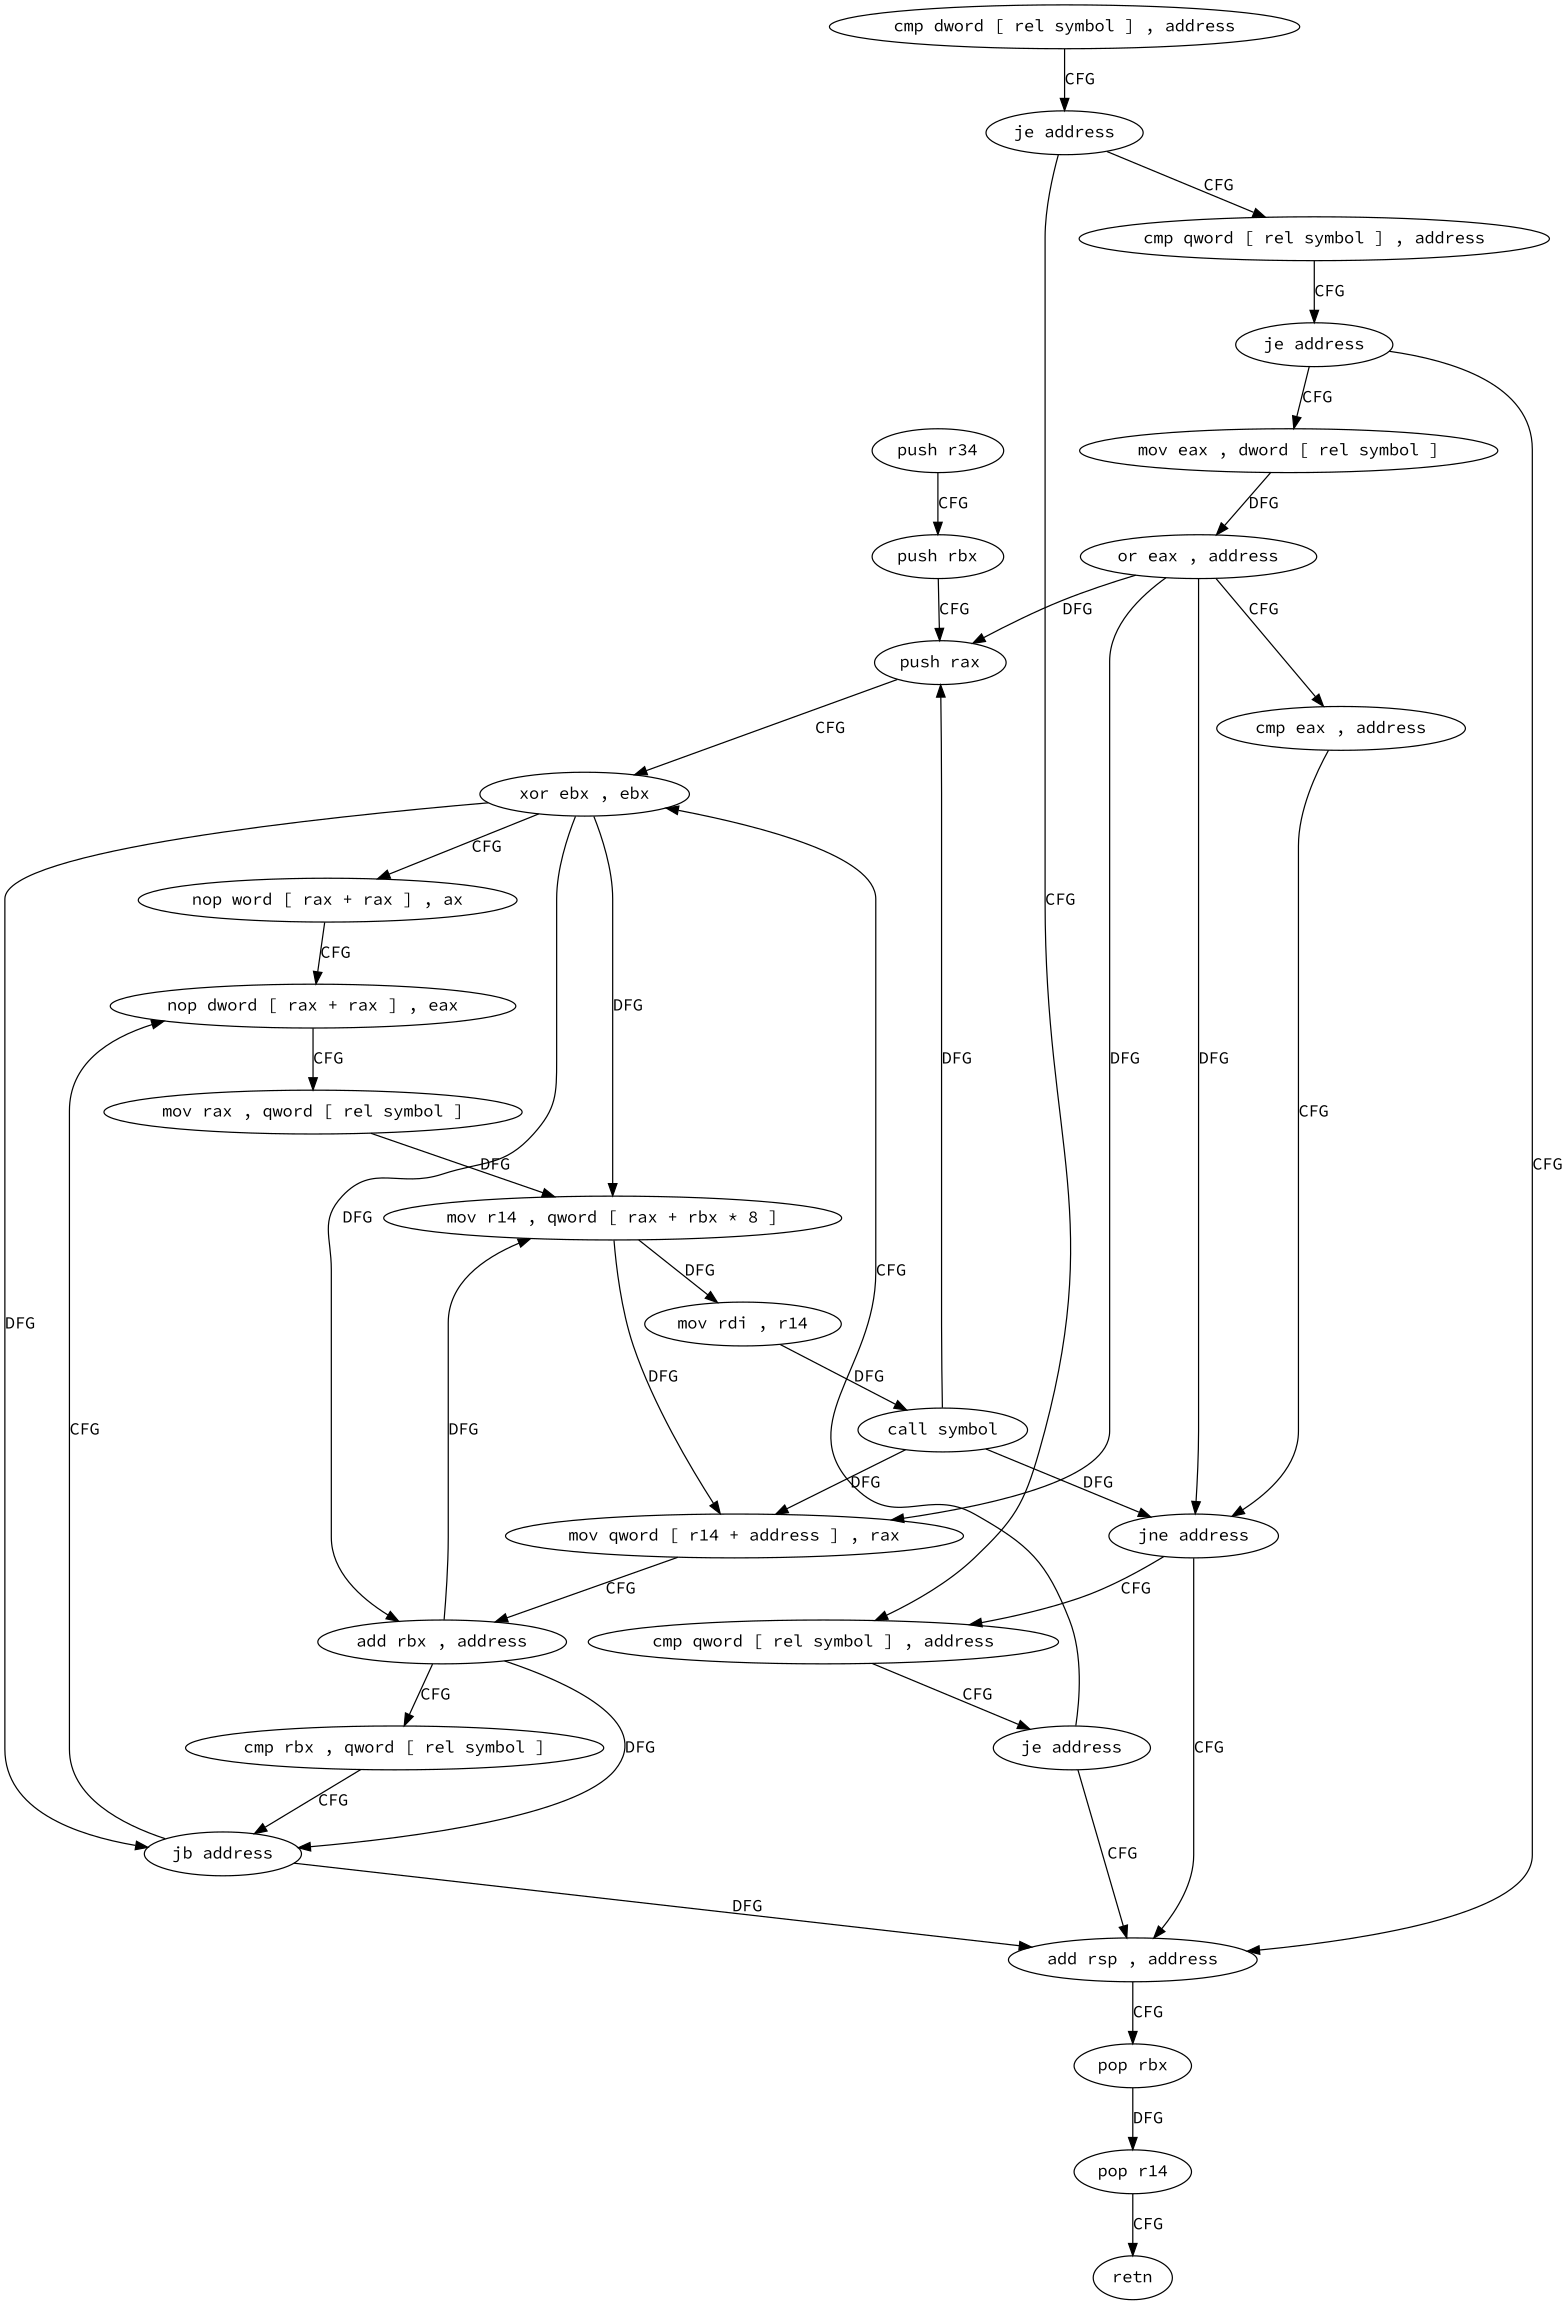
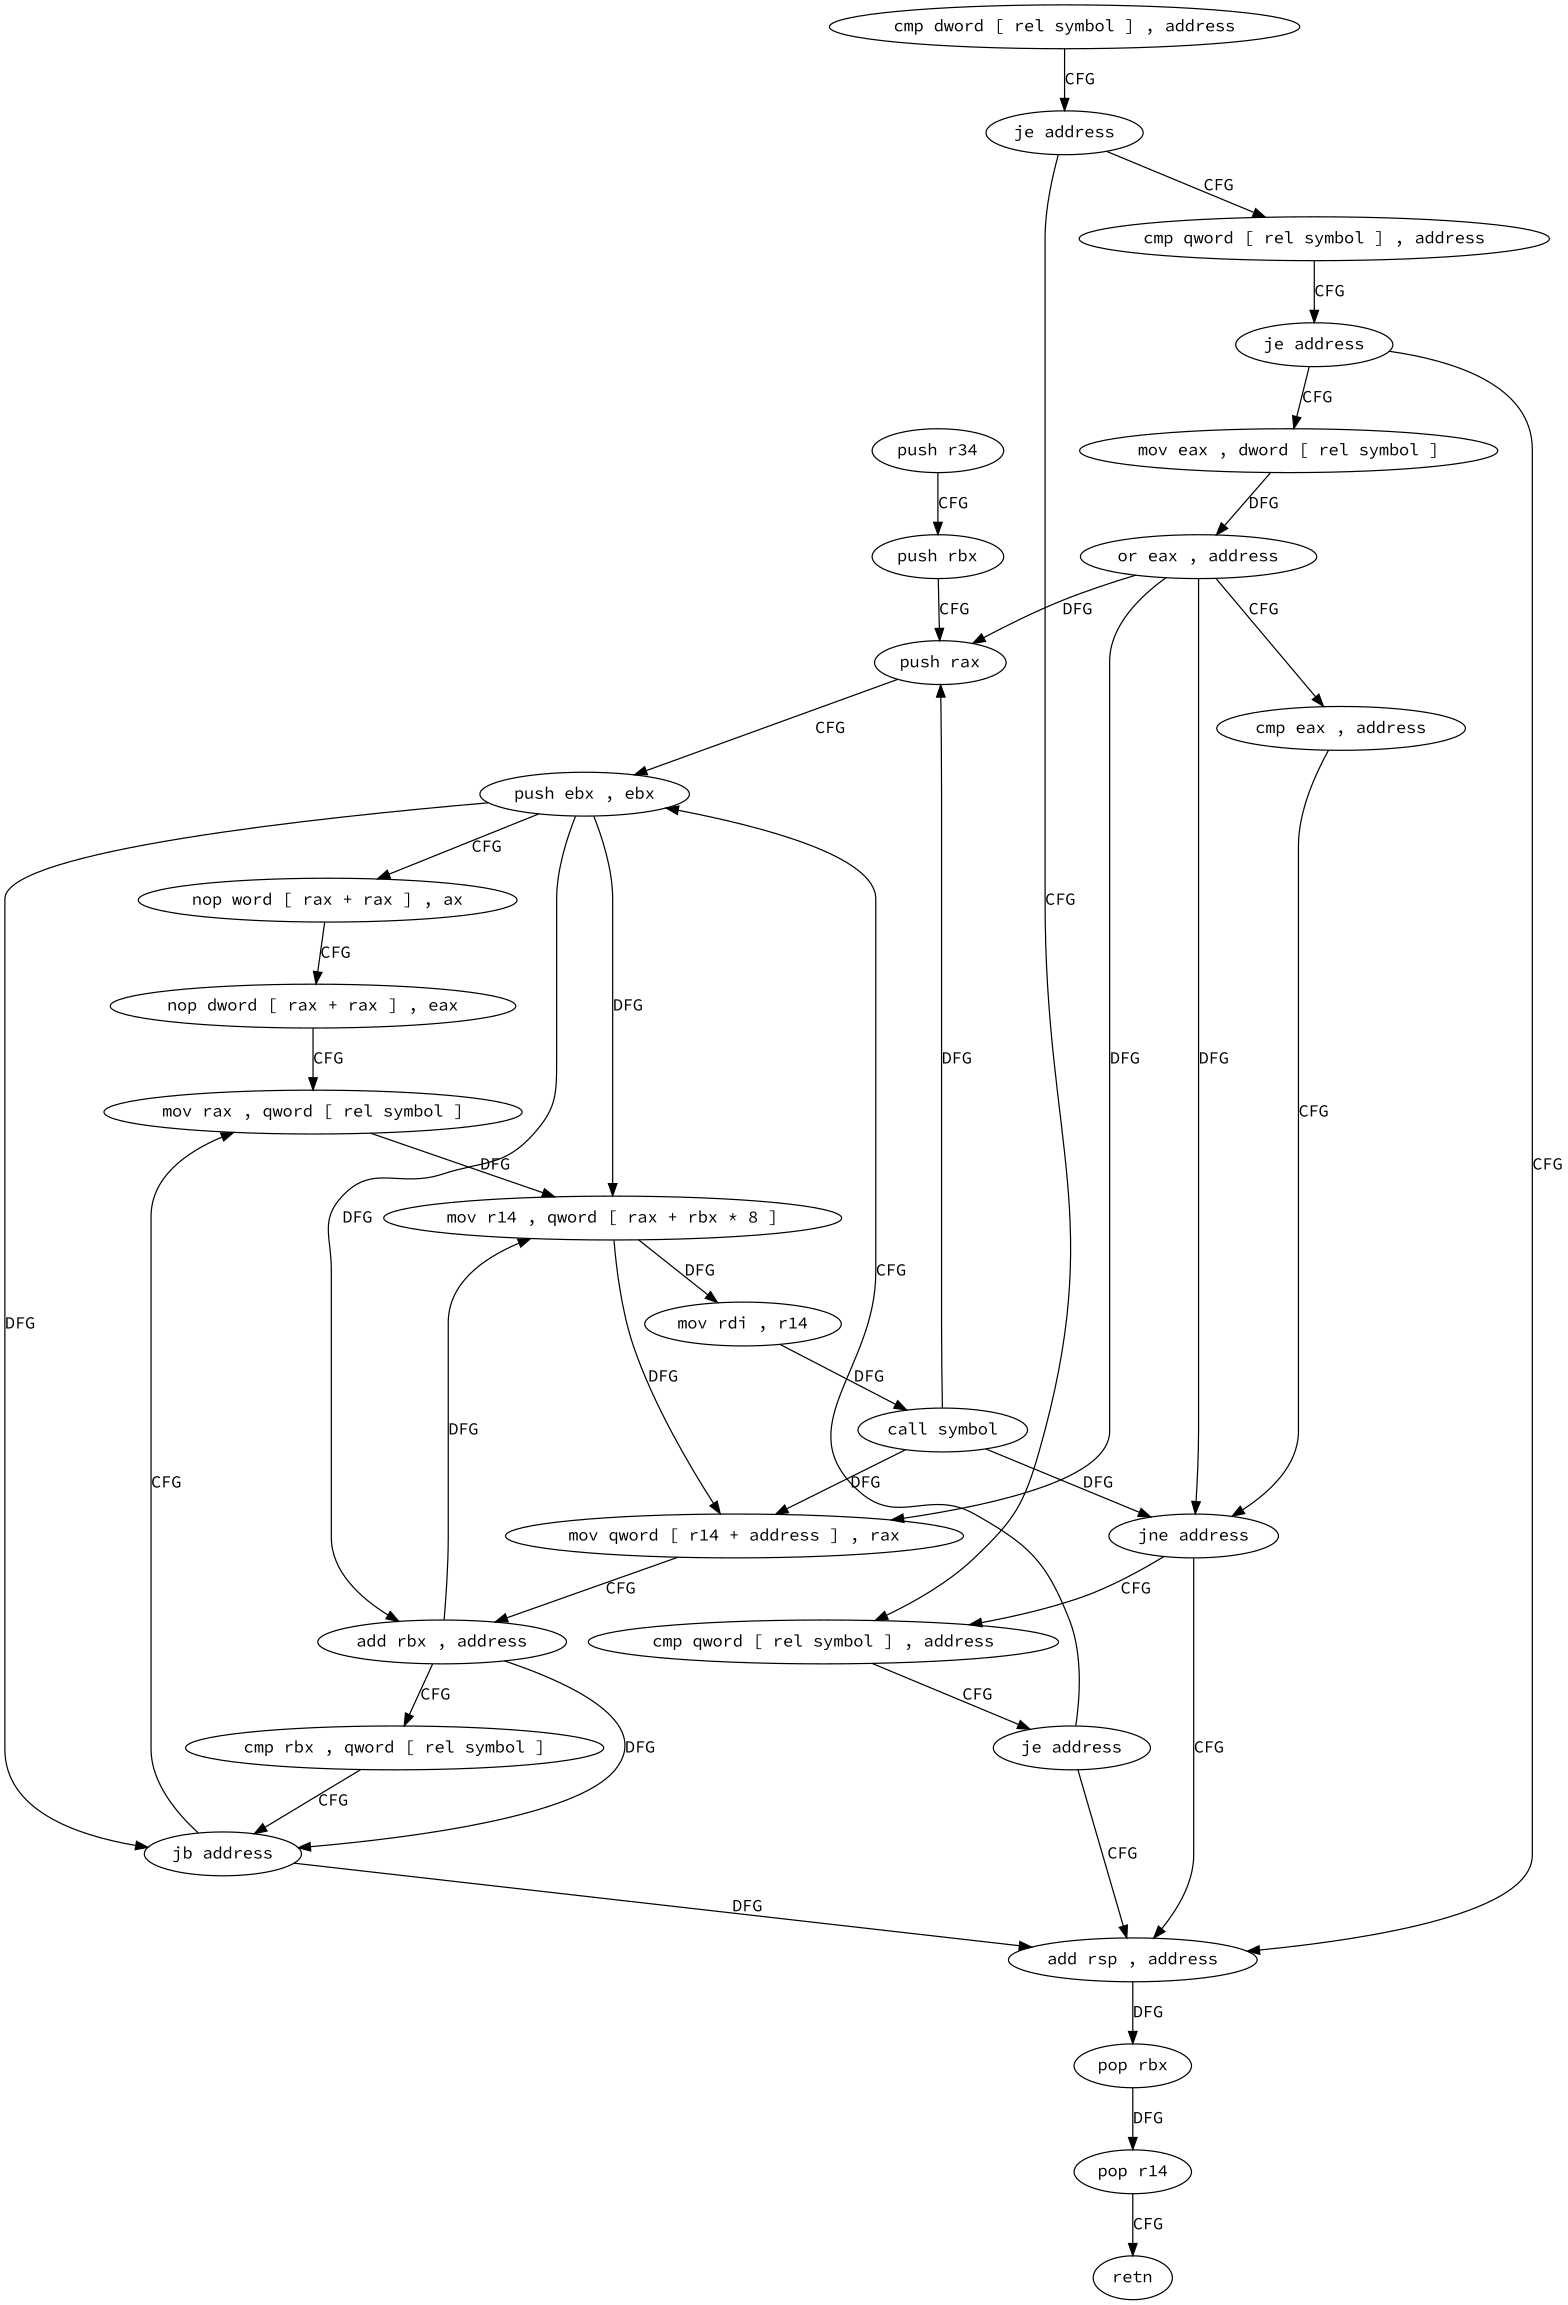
(585, 794) -> (585, 794)
(69, 1436) -> (151, 1476)
(1148, 2013) -> (1148, 2013)
